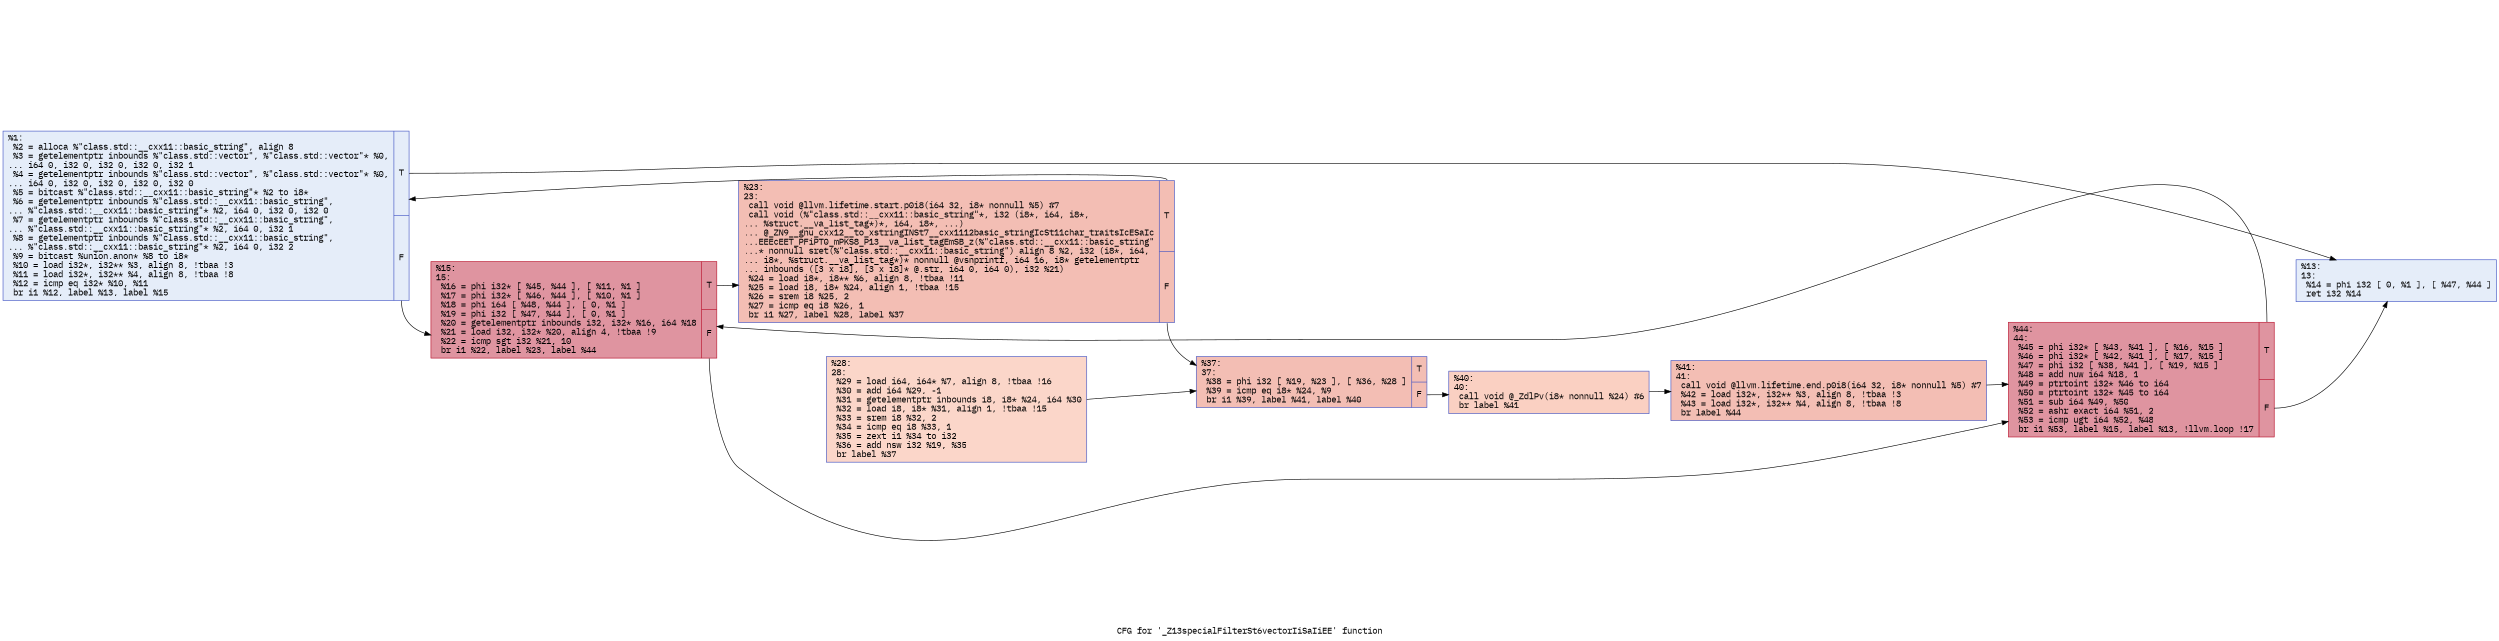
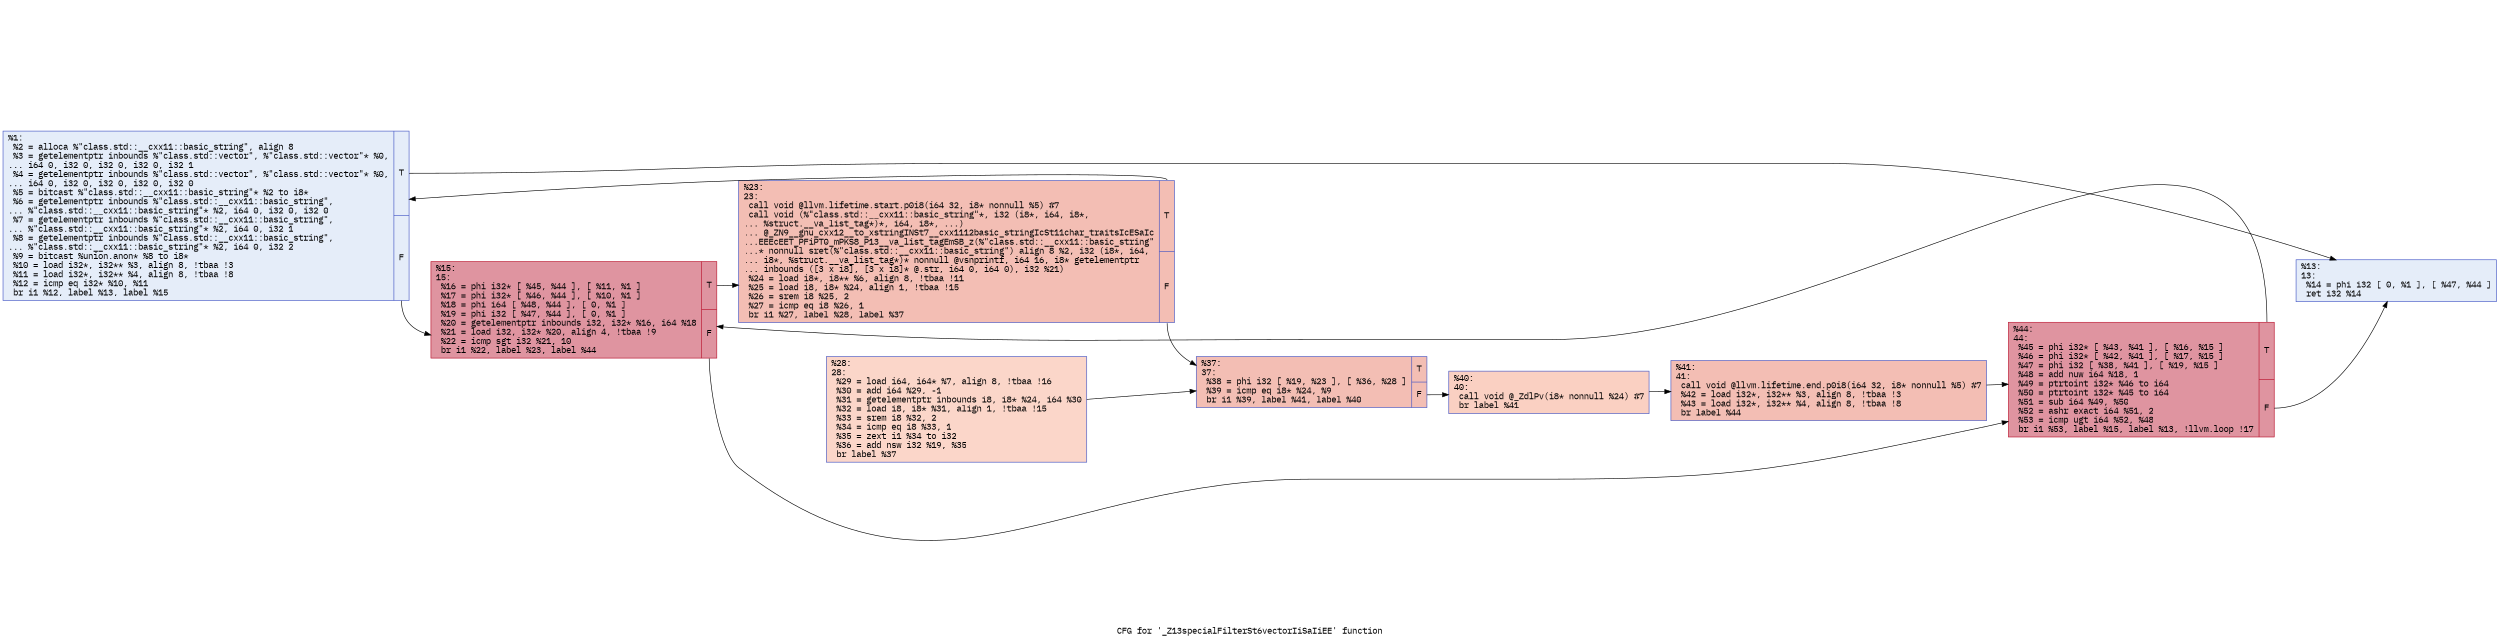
(1549, 397) -> (1549, 397)
